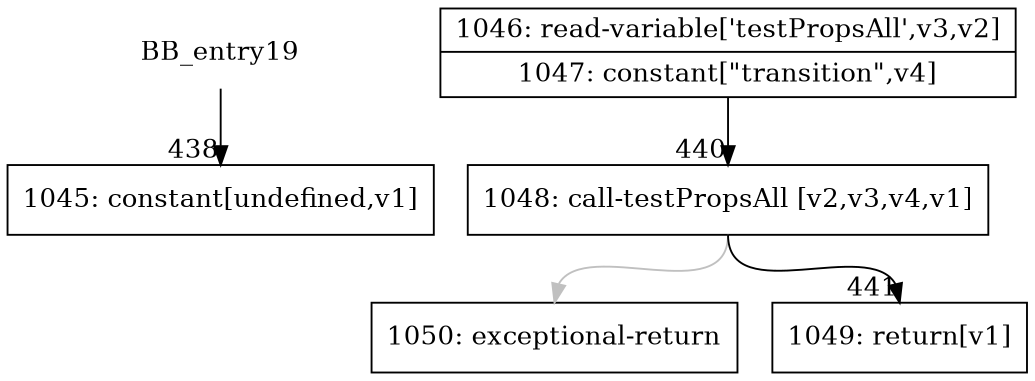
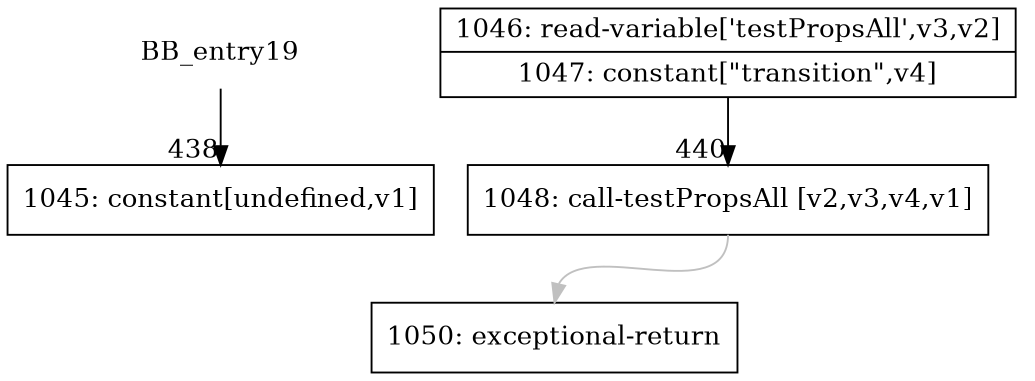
(900, 338) -> none
